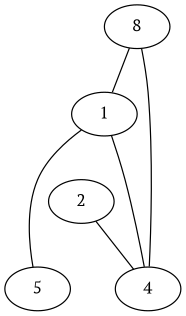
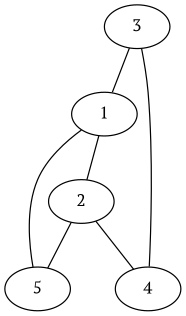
(137, 27) -> (137, 27)
(130, 201) -> (93, 158)
none -> (59, 245)
